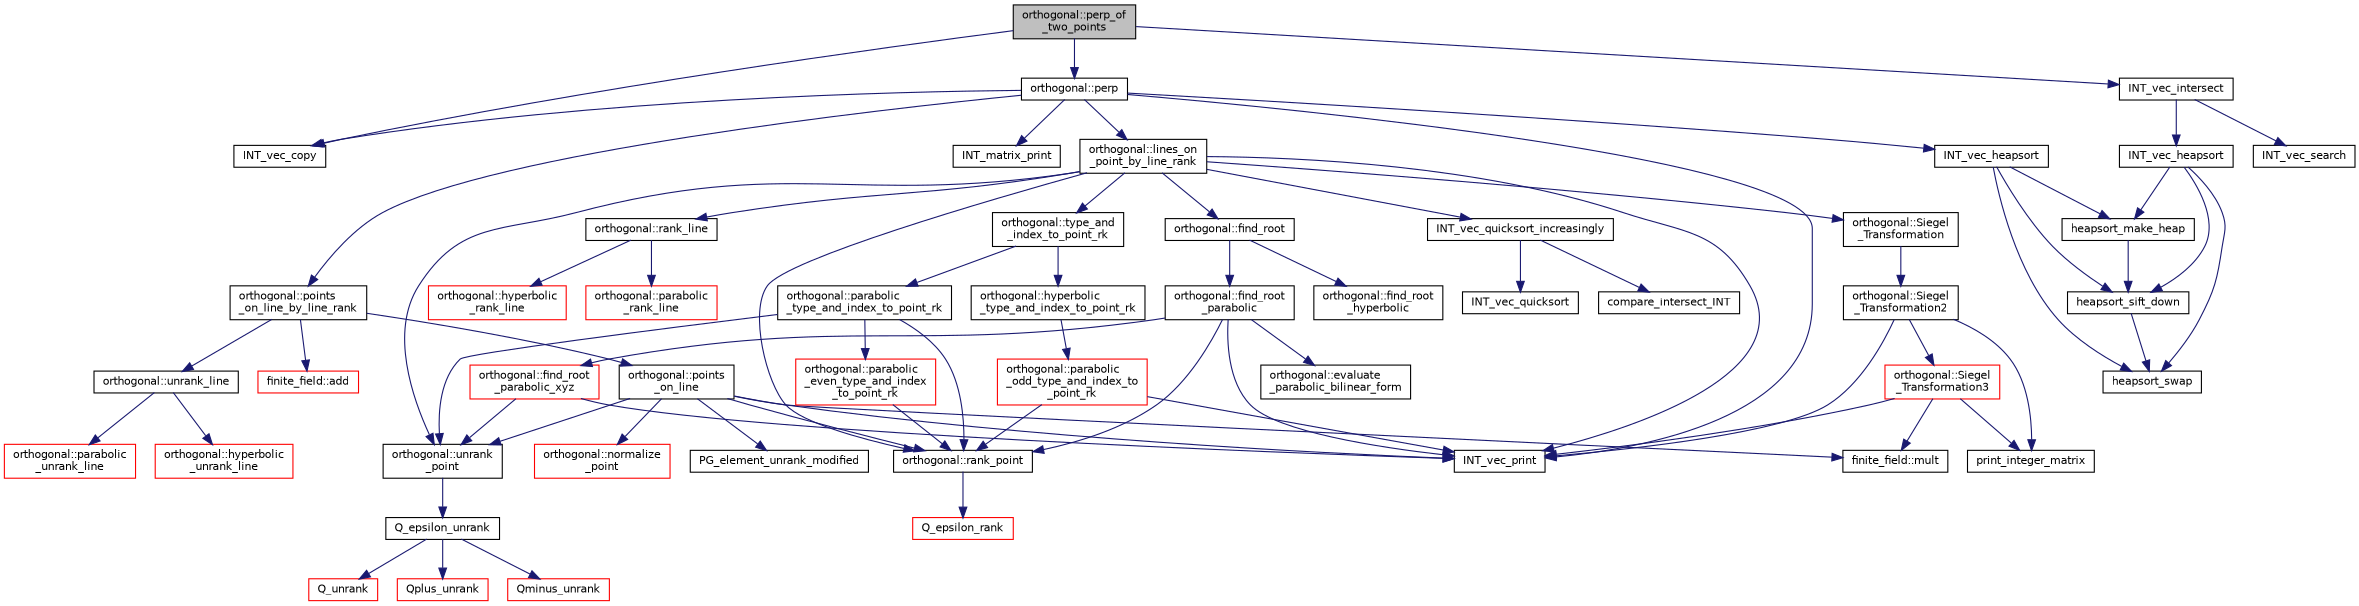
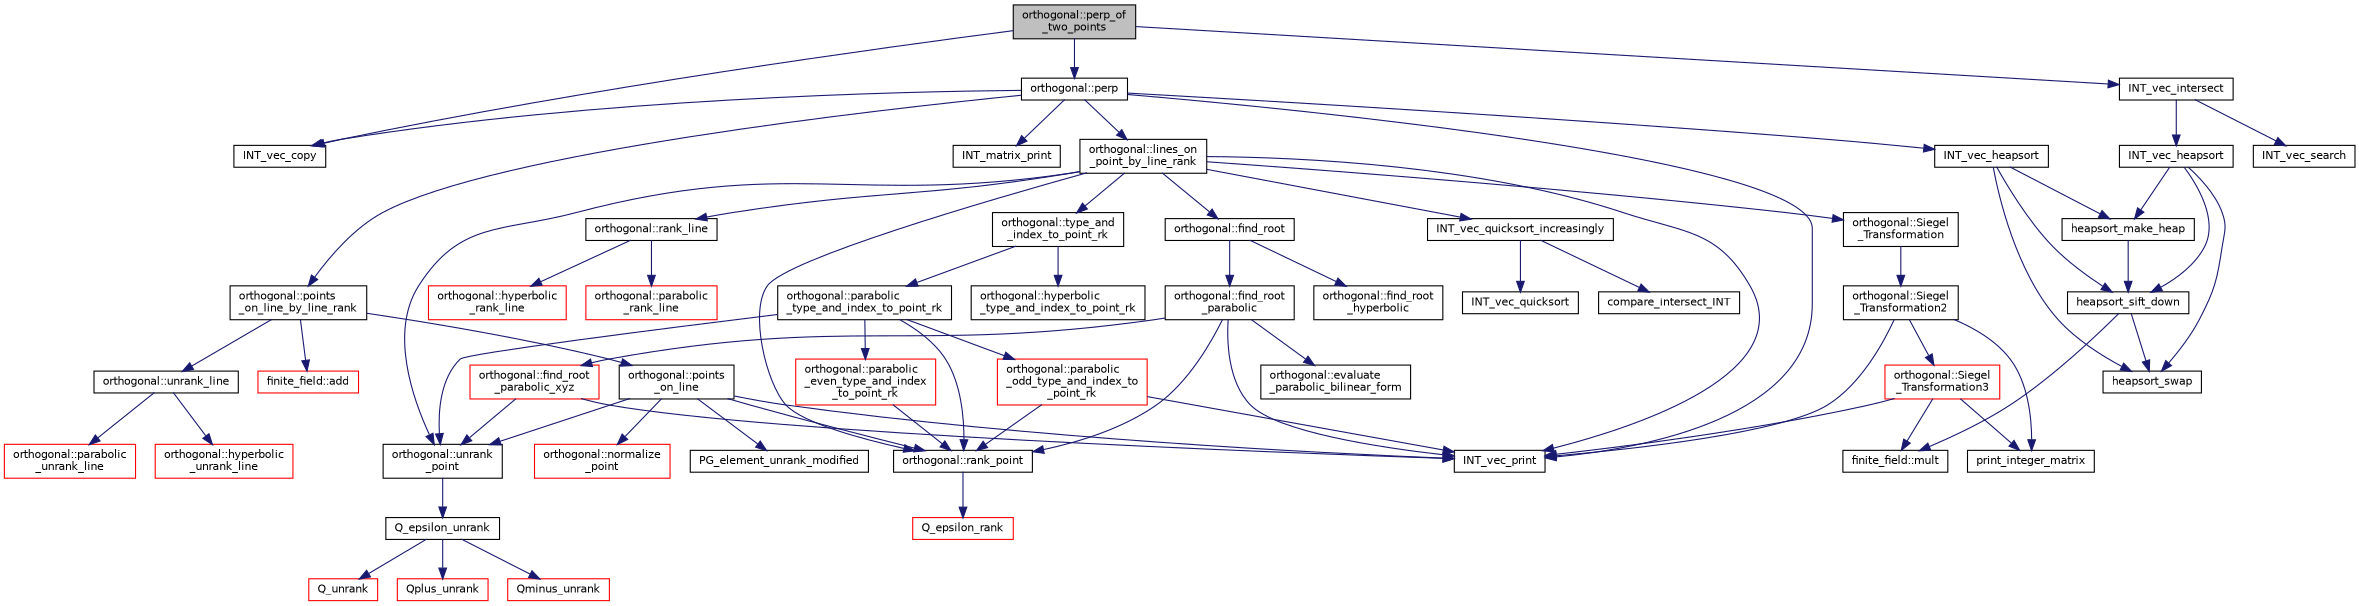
(1064, 337) -> (968, 342)
(1283, 431) -> (2036, 387)
